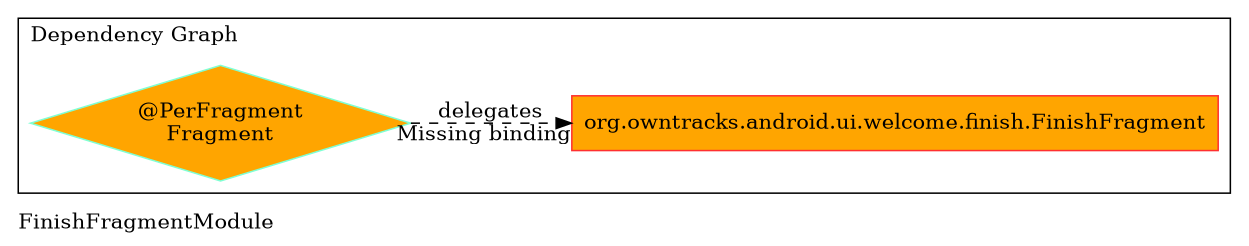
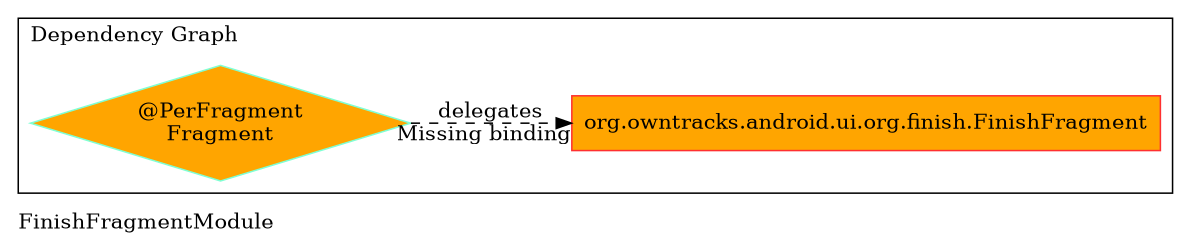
(895, 123) -> (866, 123)
